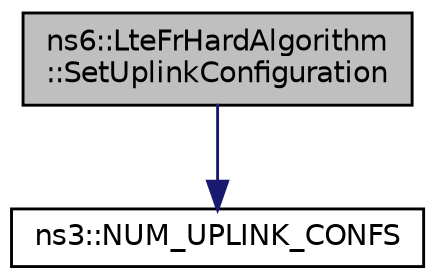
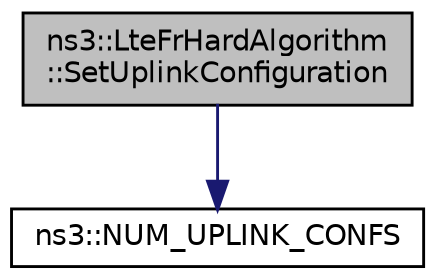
(218, 59) -> (218, 59)
